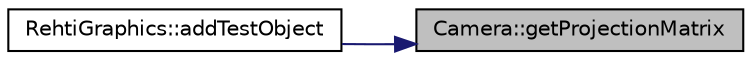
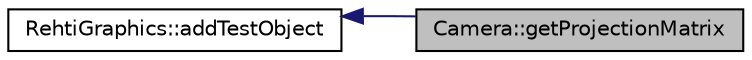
(368, 44) -> (390, 16)
